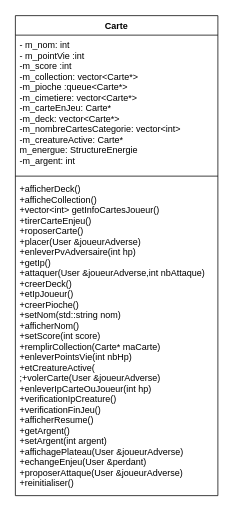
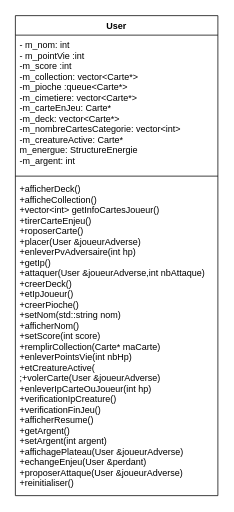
(116, 26) -> (116, 26)
